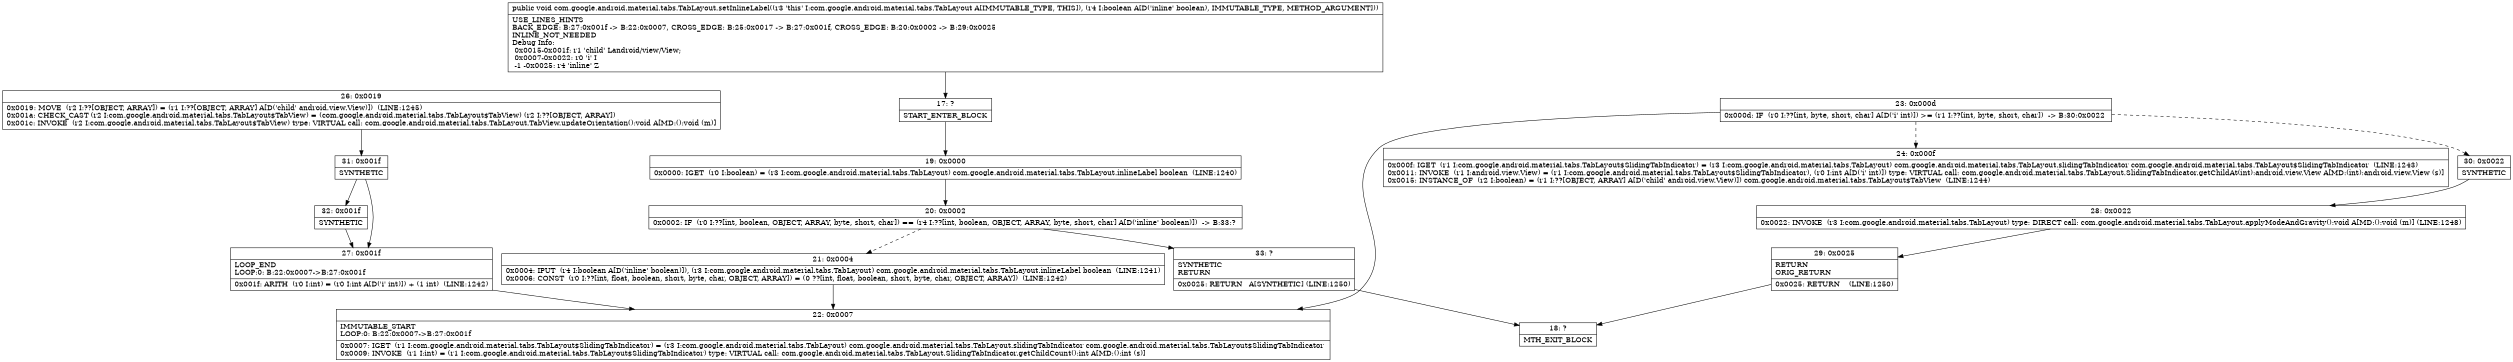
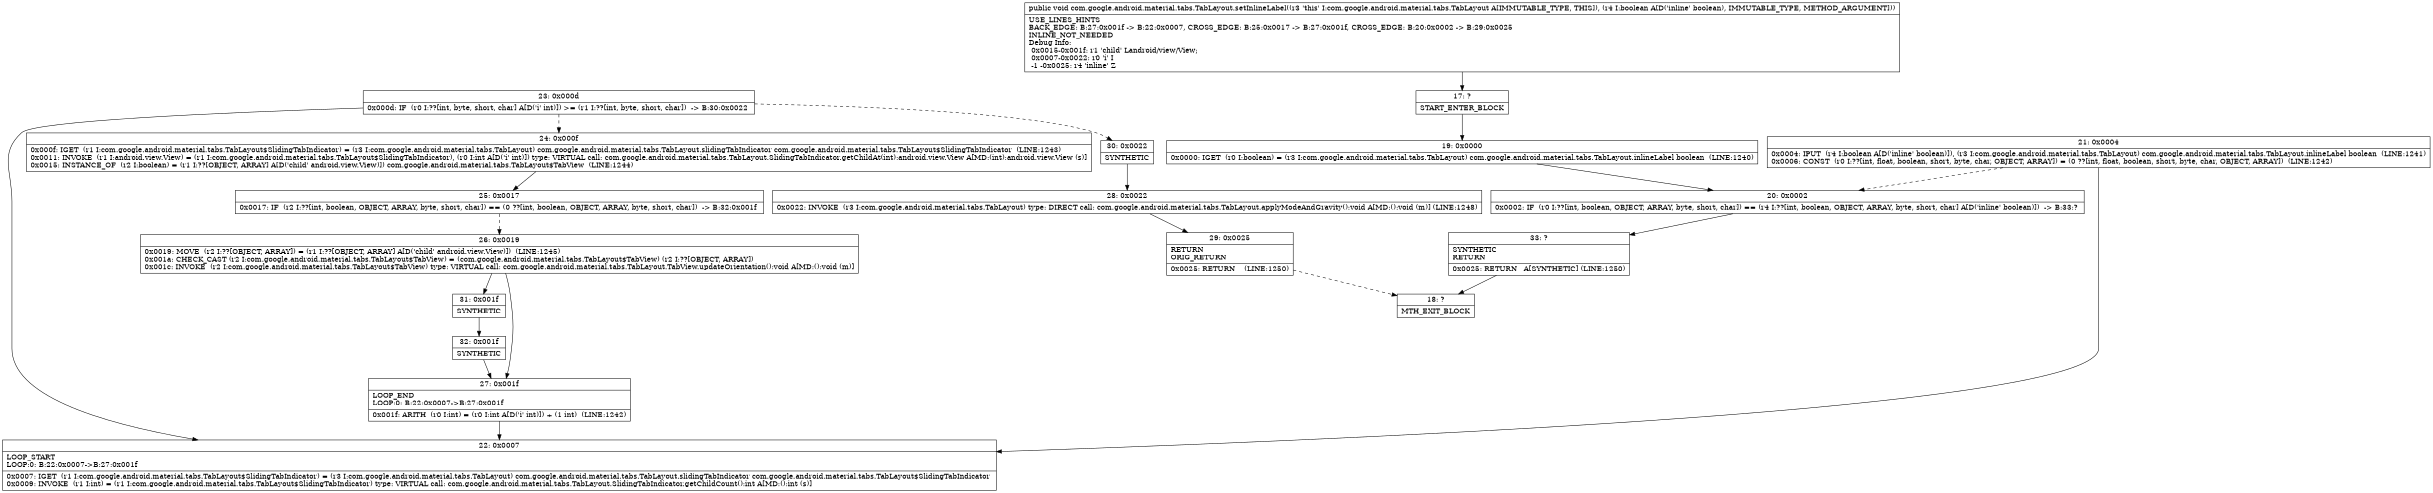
none -> (499, 202)
(373, 211) -> (513, 323)
(896, 240) -> (1934, 179)
(1687, 304) -> (1343, 282)
(378, 327) -> (31, 457)
